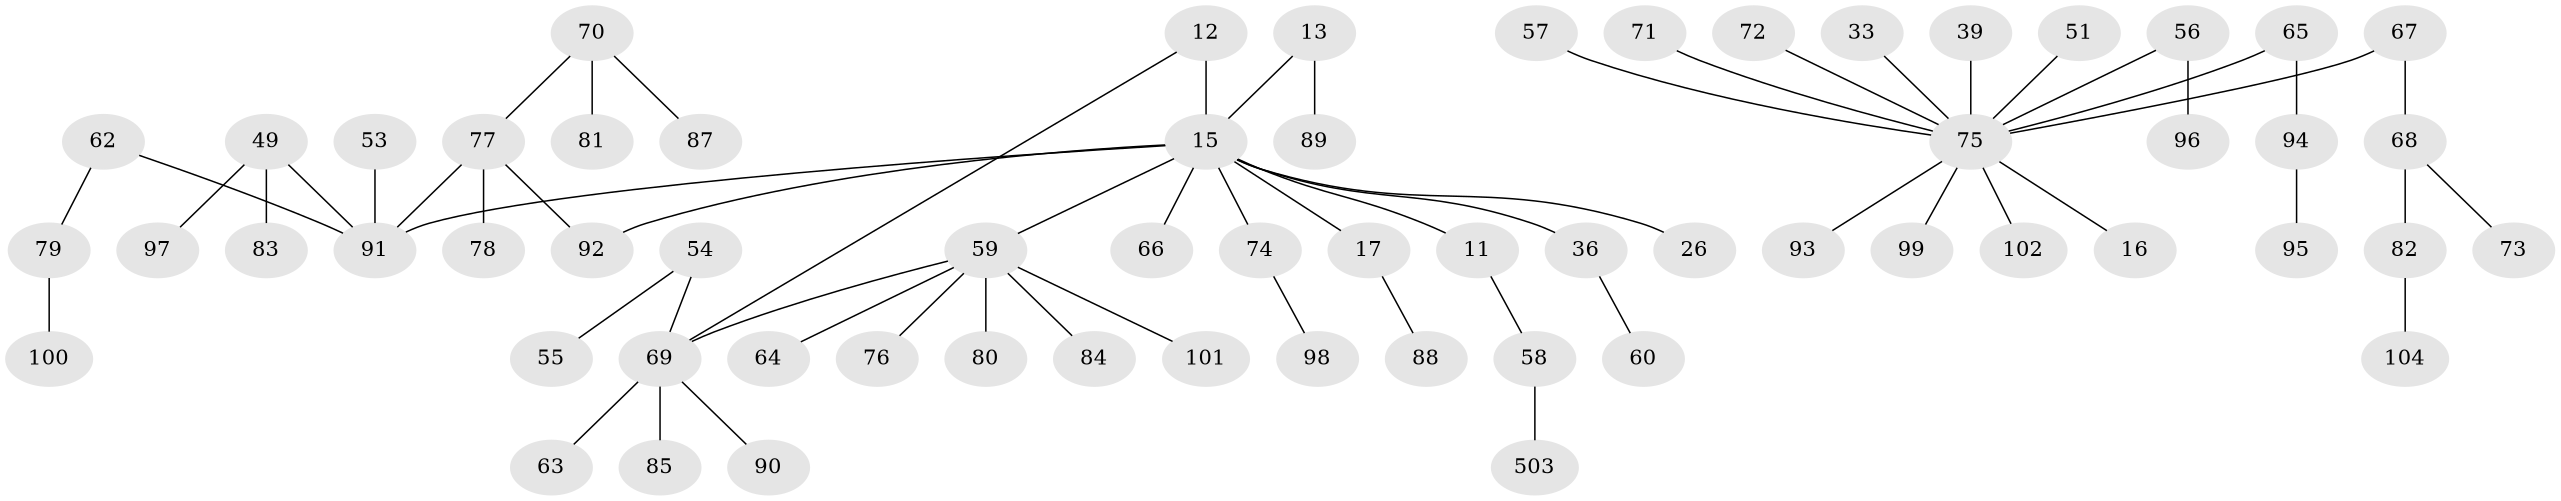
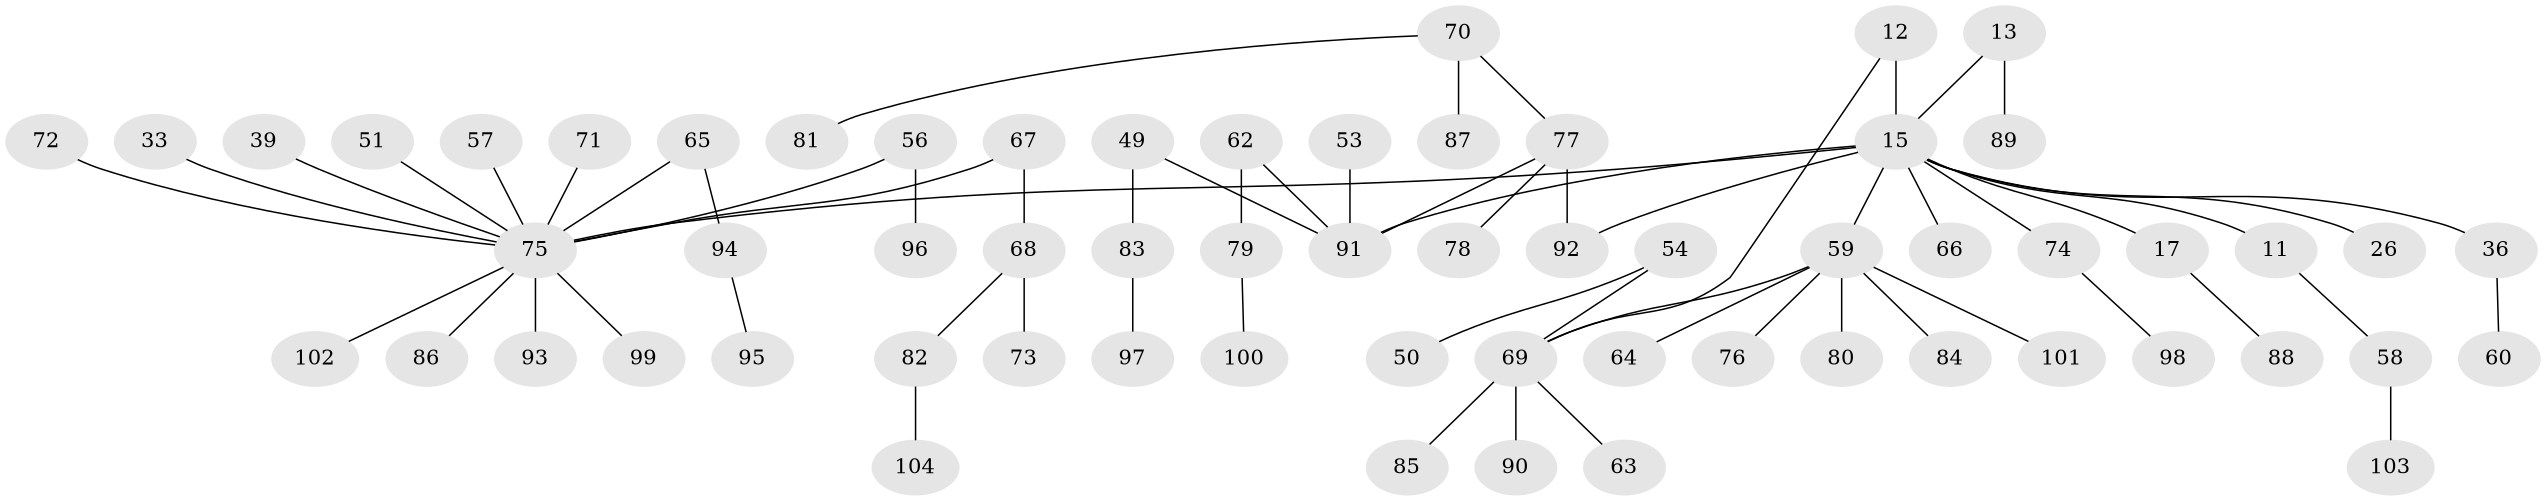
none -> (1182, 188)
(212, 196) -> (1133, 305)
(2135, 250) -> (427, 359)
(551, 359) -> (1407, 359)
(1535, 468) -> (2391, 468)
